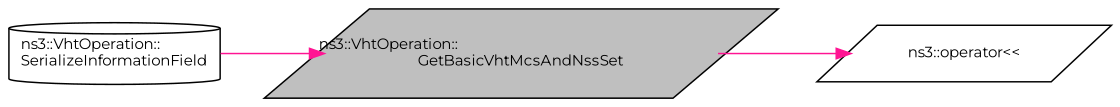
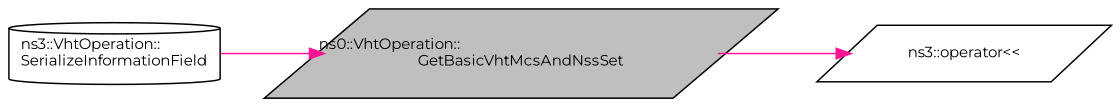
(521, 54) -> (521, 54)
